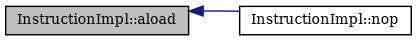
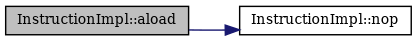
(221, 11) -> (207, 30)
